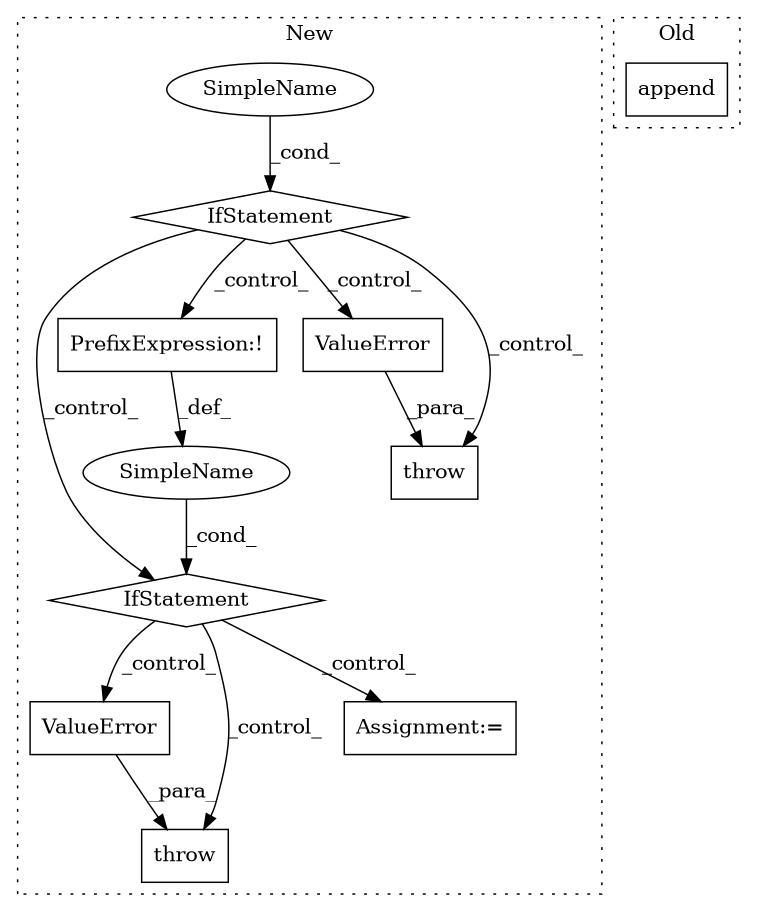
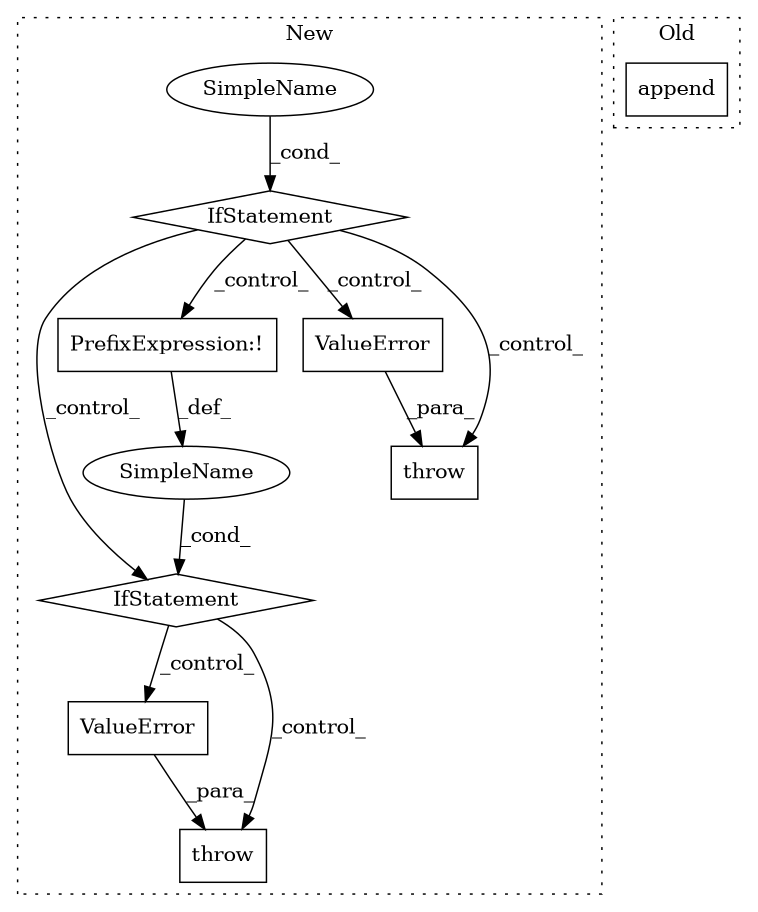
(430, 728) -> none
